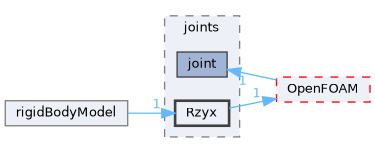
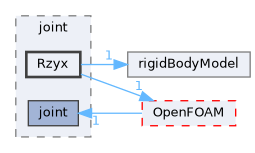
(202, 28) -> (53, 28)
(145, 113) -> (99, 65)
